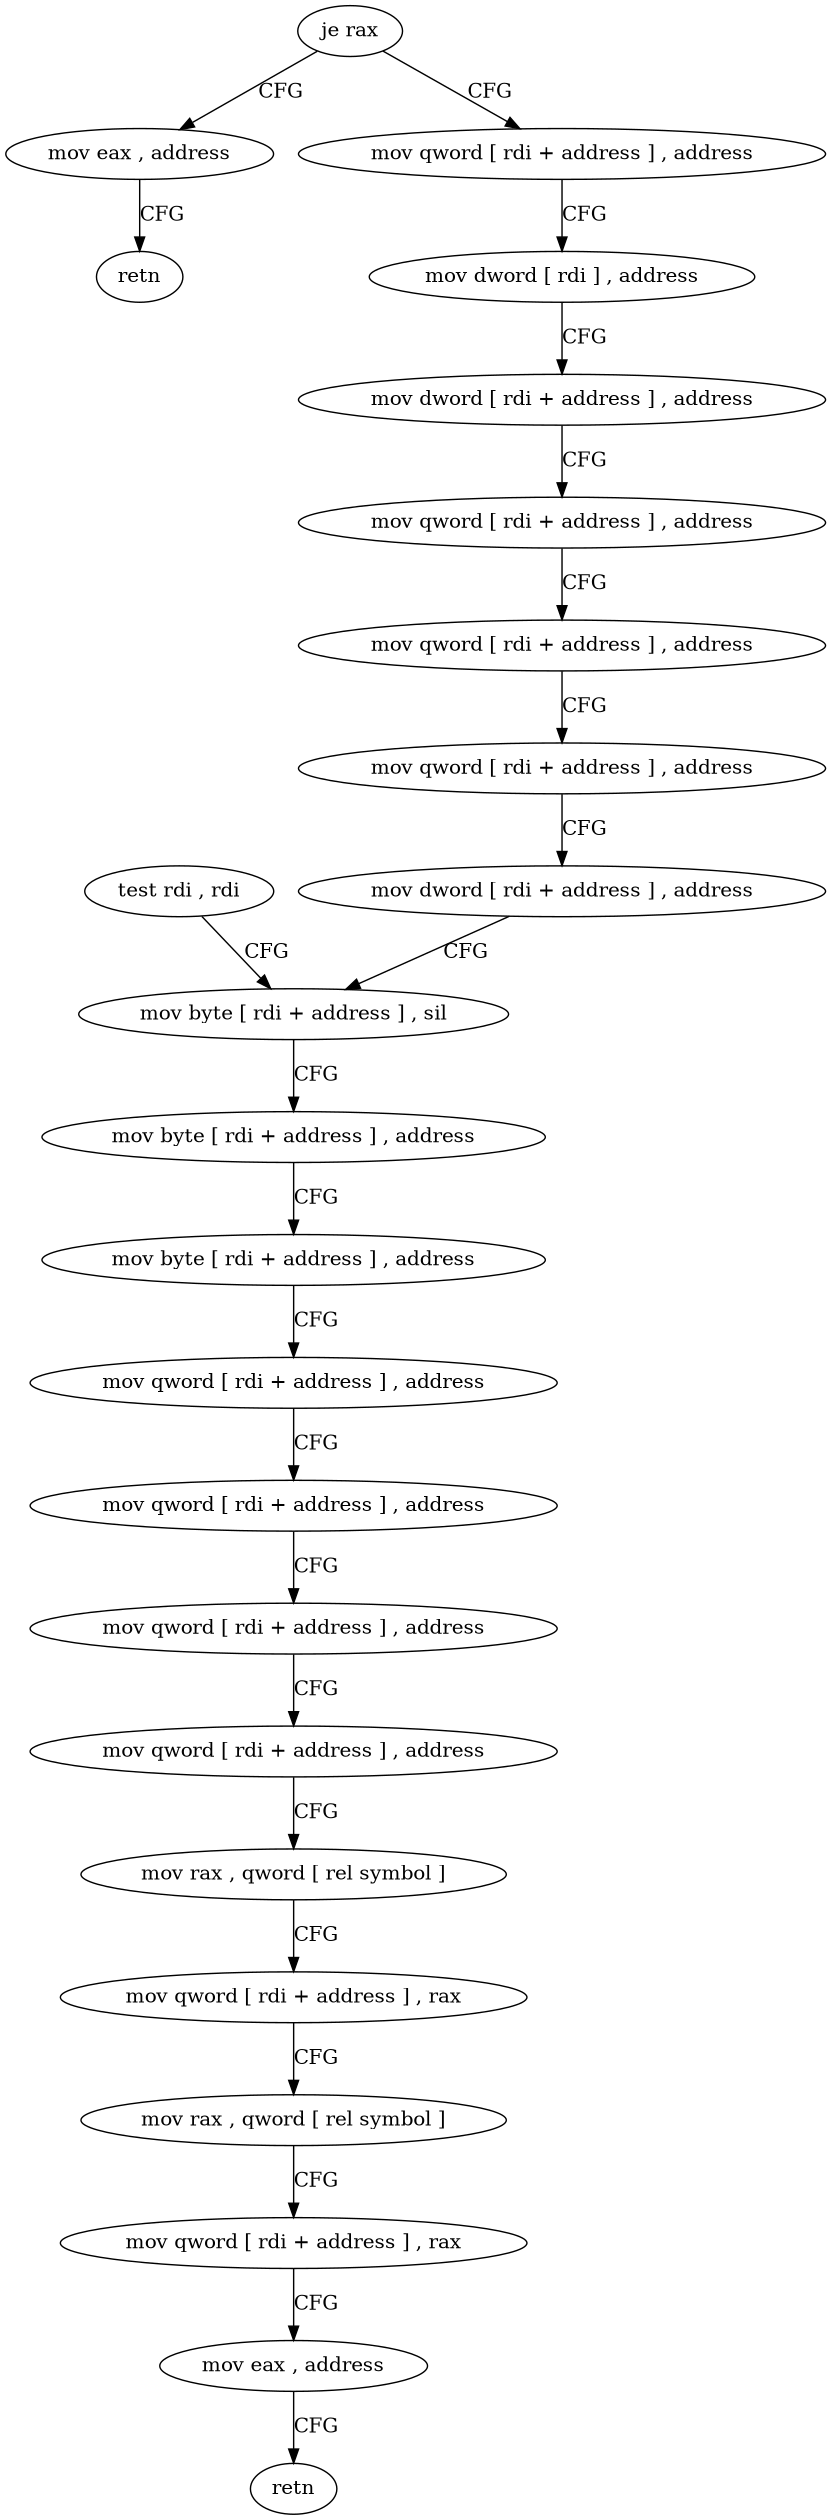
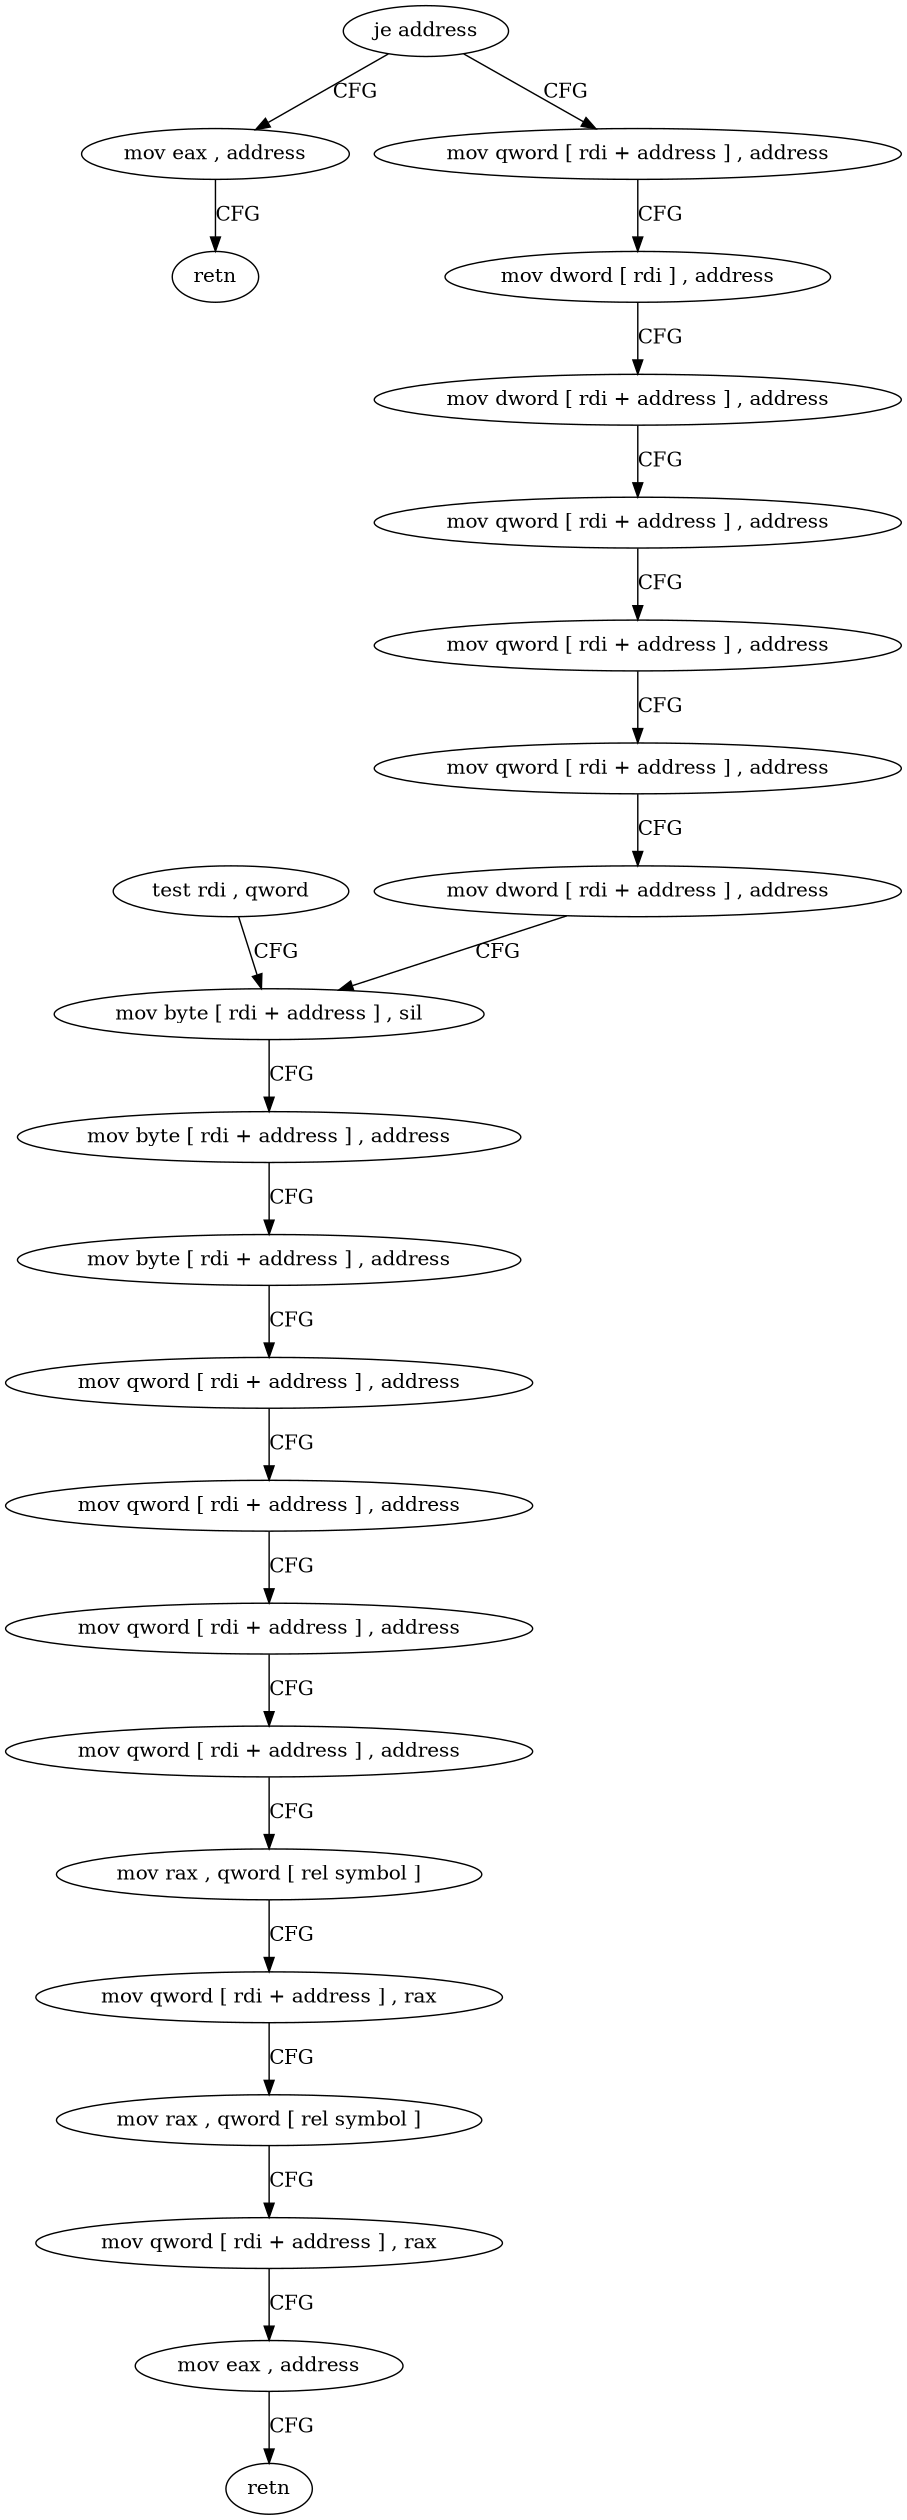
(350, 31) -> (426, 31)
(179, 891) -> (231, 891)
